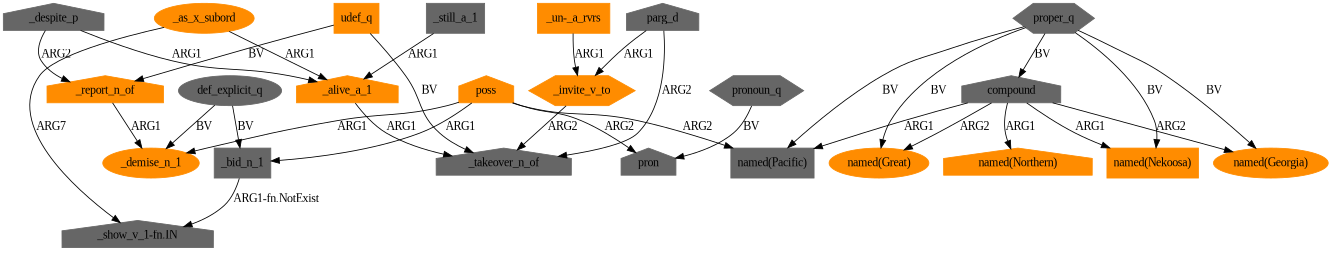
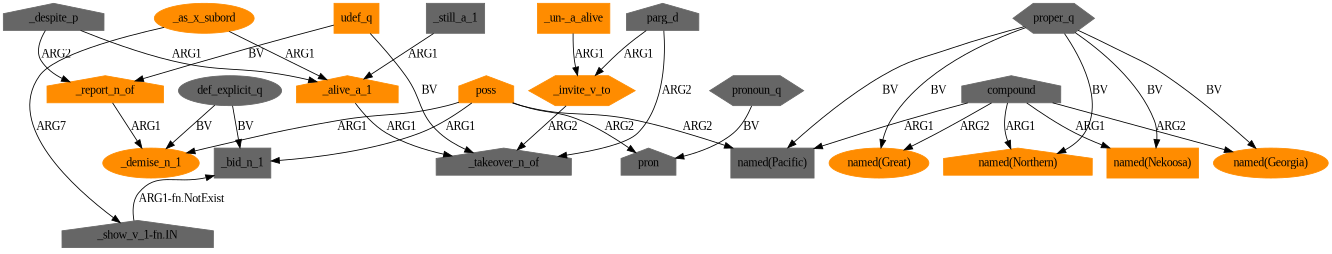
(574, 18) -> (574, 18)
(1034, 52) -> (1091, 94)
(222, 208) -> (156, 181)
